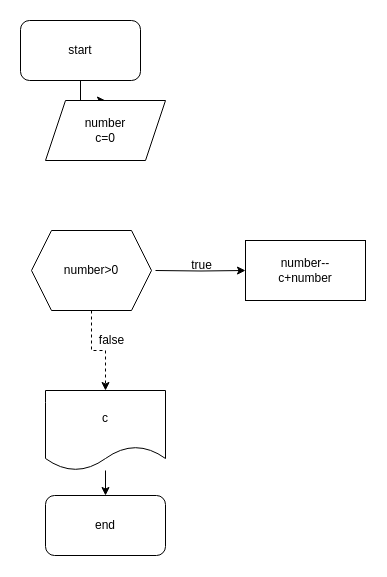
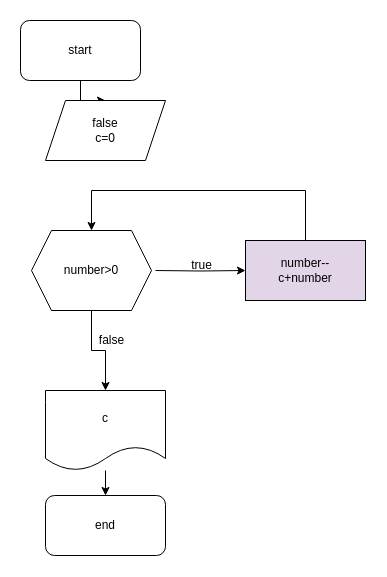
(106, 131) -> (106, 131)
none -> (208, 191)
(306, 271) -> (306, 271)
(95, 351) -> (95, 351)
